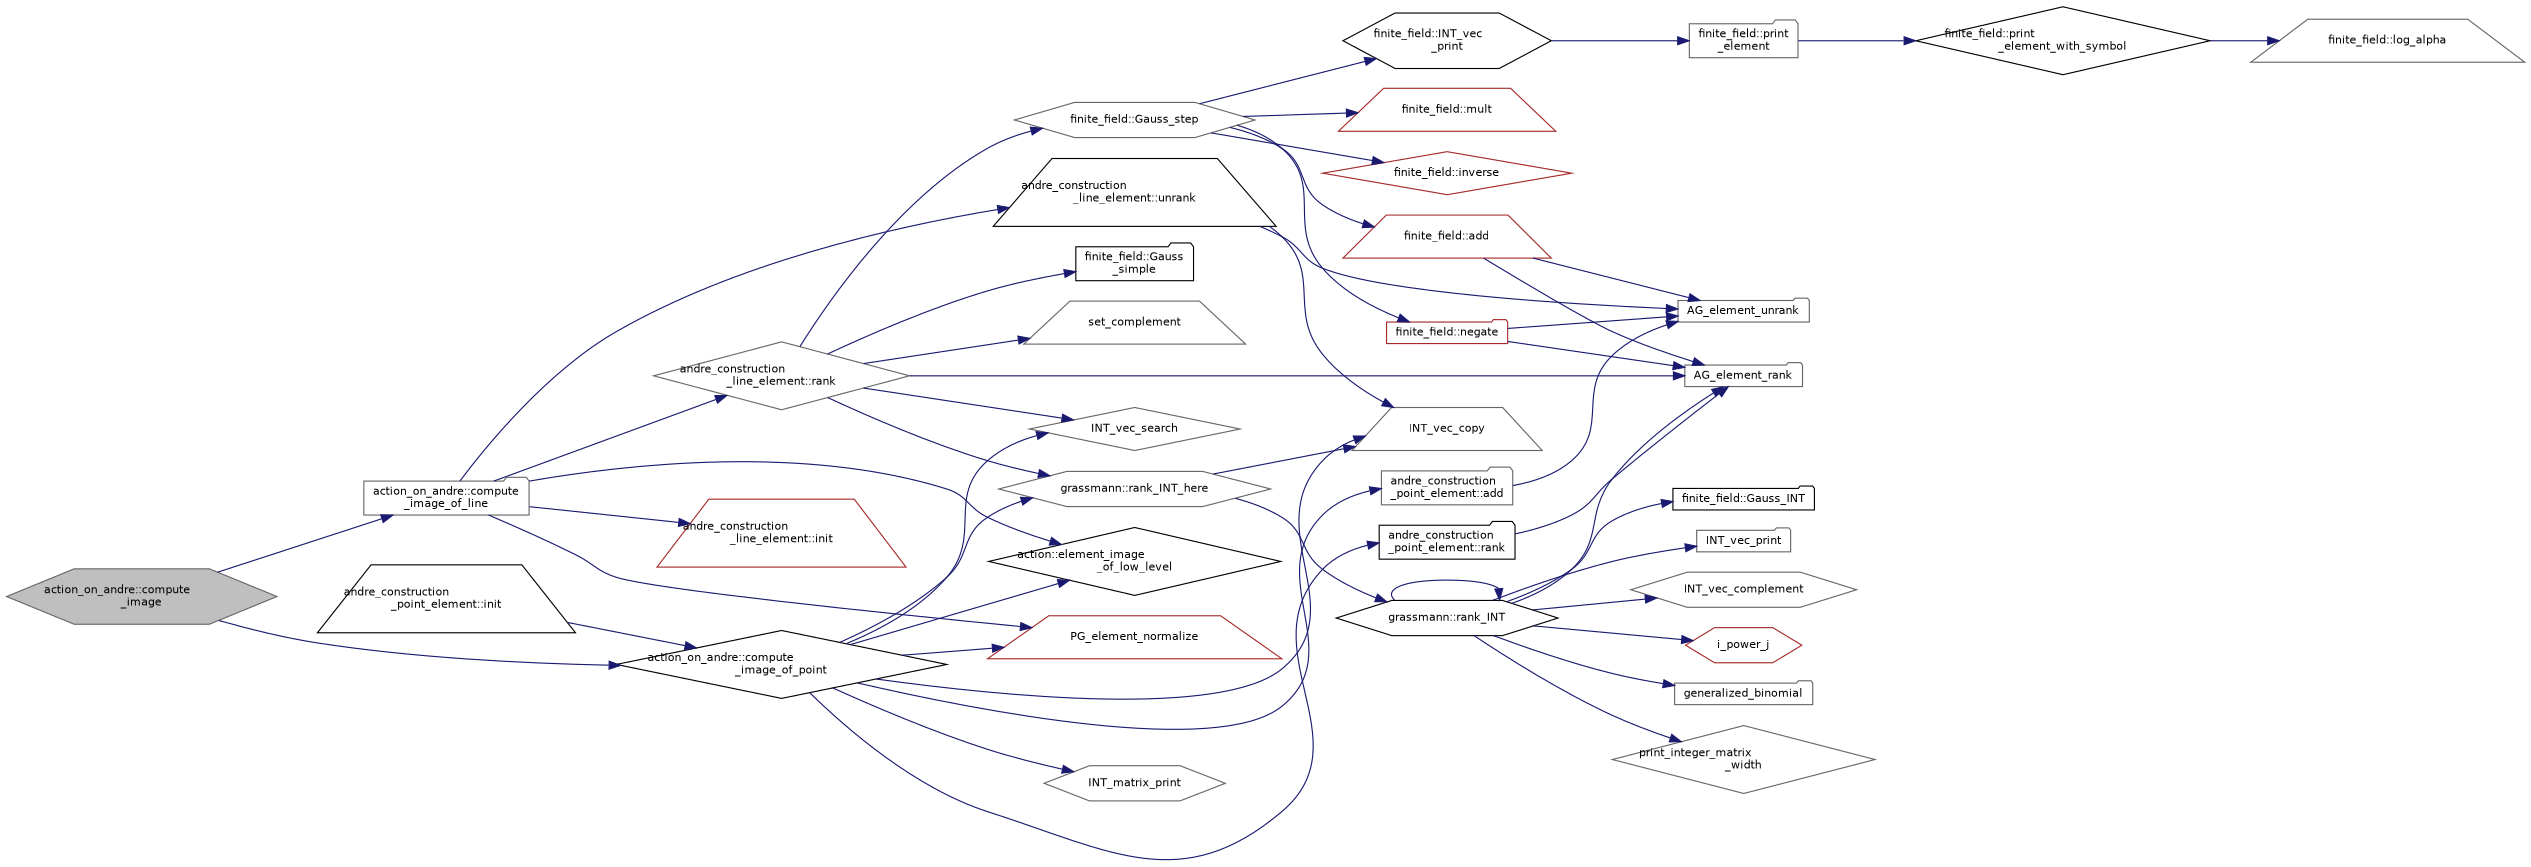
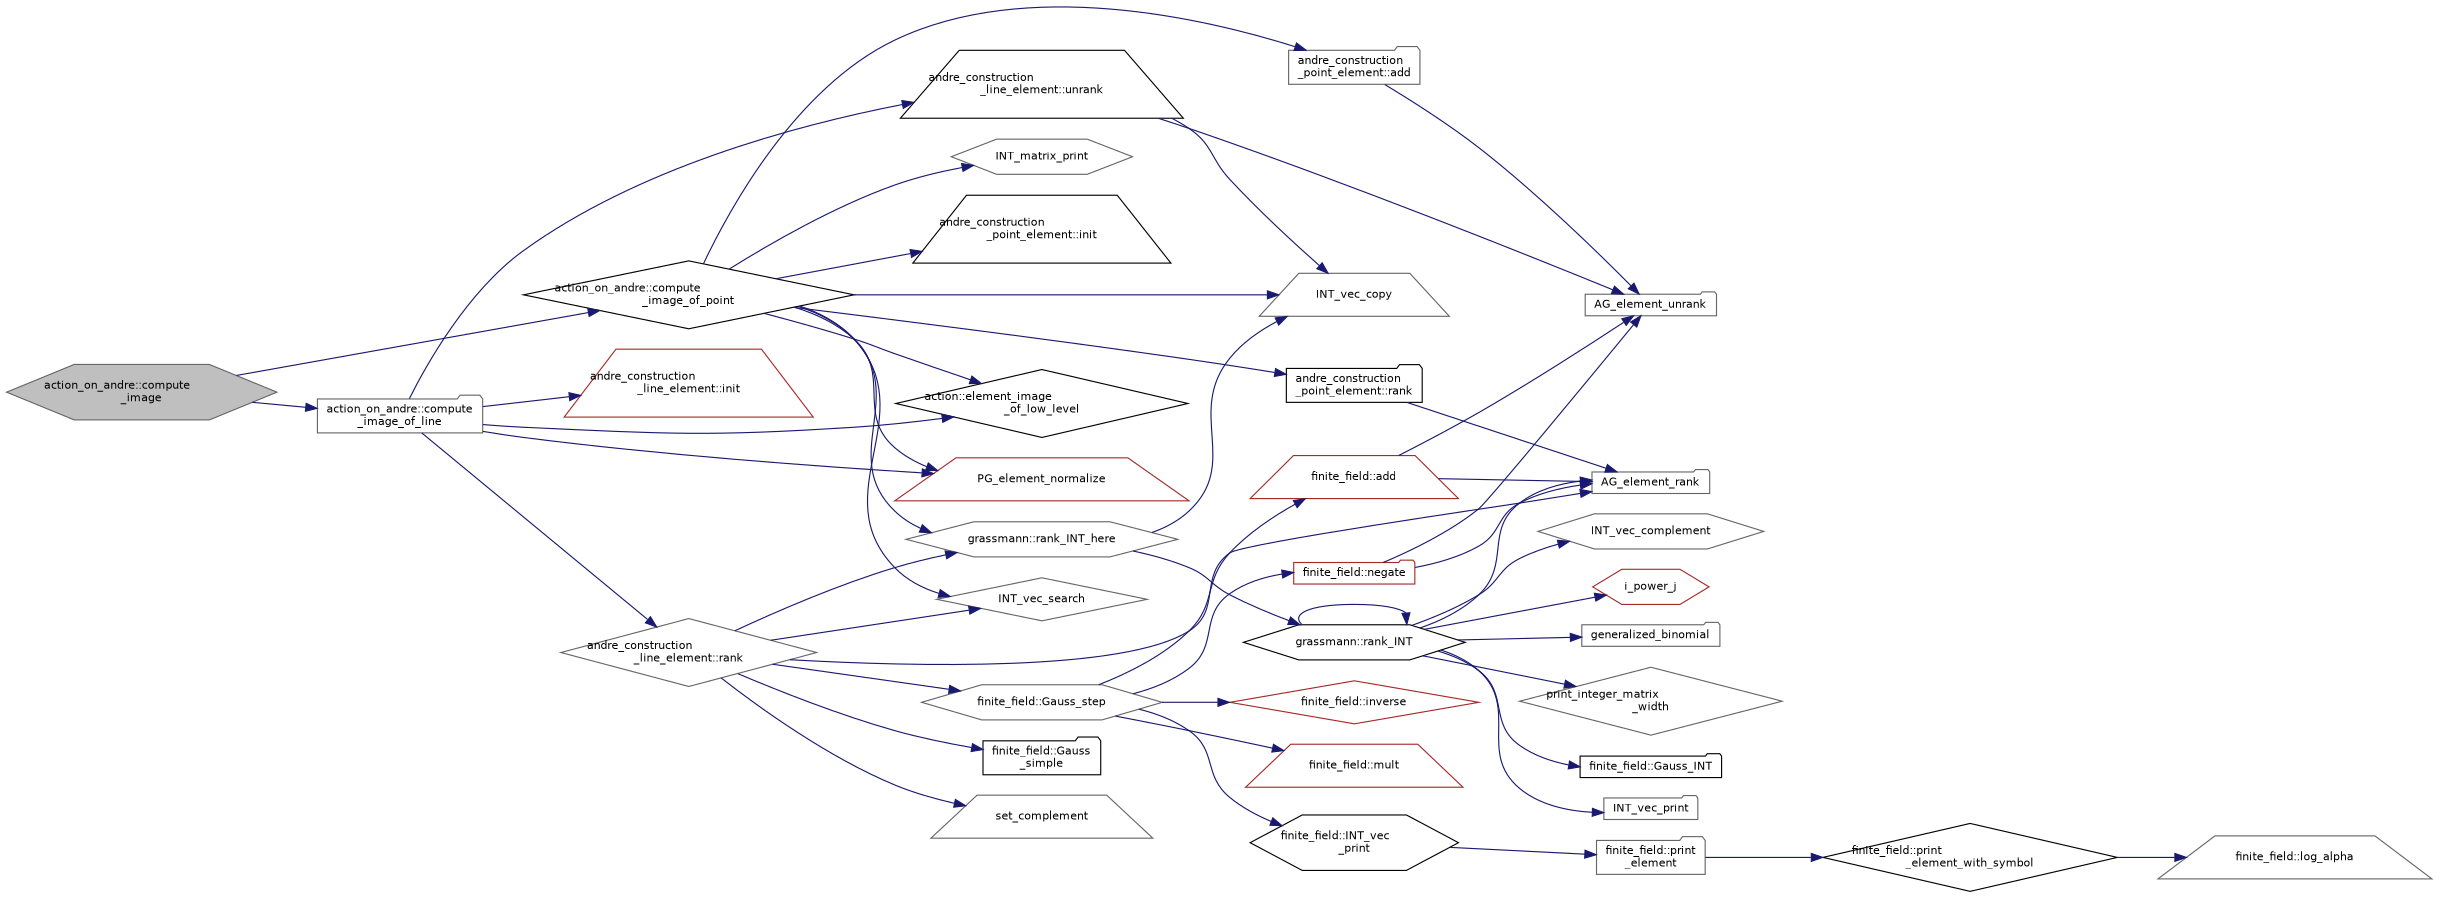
(626, 634) -> (843, 266)
